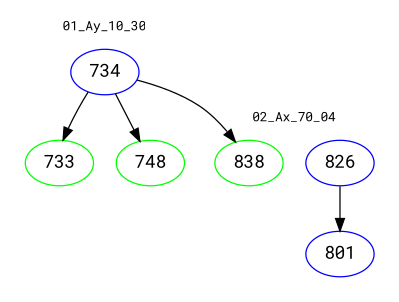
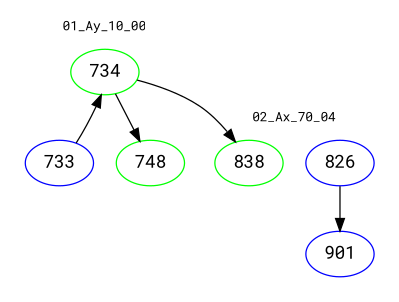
(105, 27) -> (105, 27)
(105, 72) -> (105, 72)
(78, 110) -> (87, 125)
(59, 163) -> (59, 163)
(340, 254) -> (340, 254)
